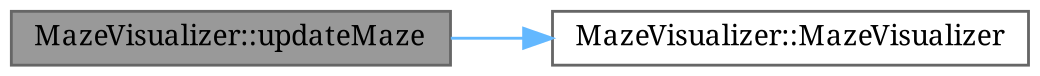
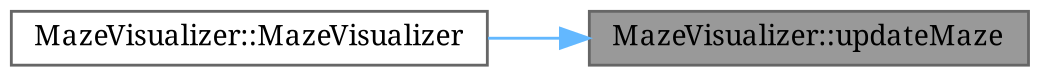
(487, 38) -> (524, 38)
